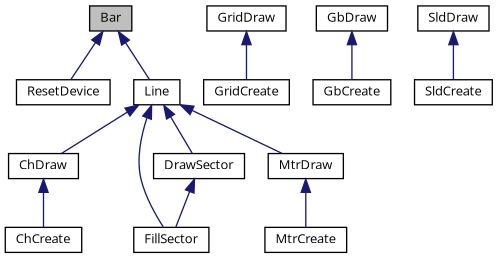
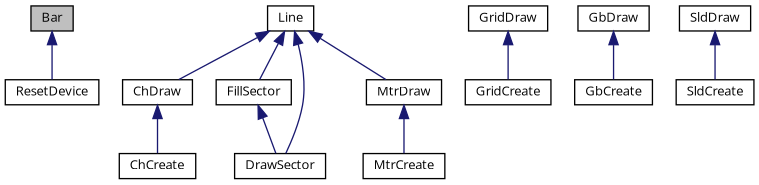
(137, 61) -> none
(183, 209) -> (269, 135)
